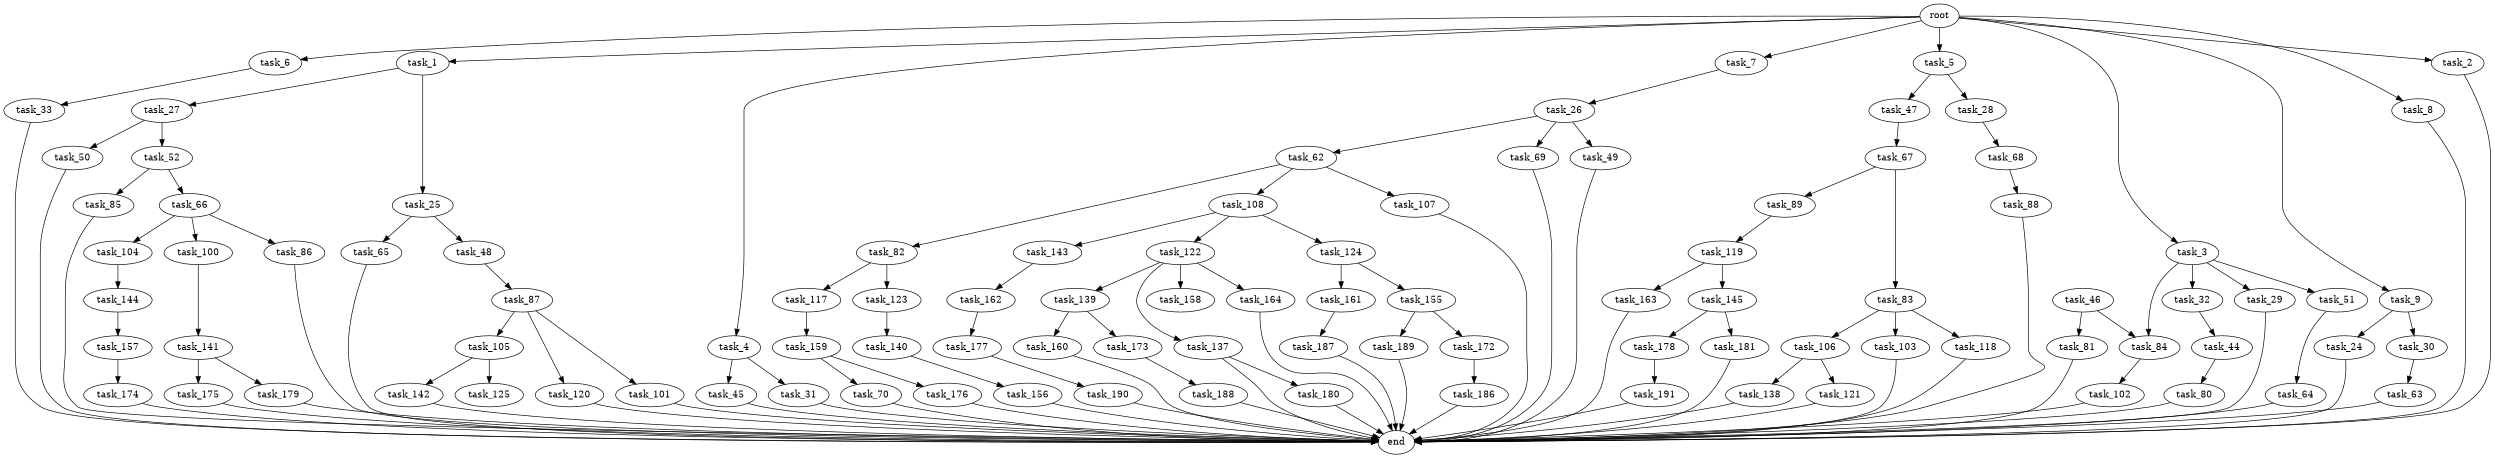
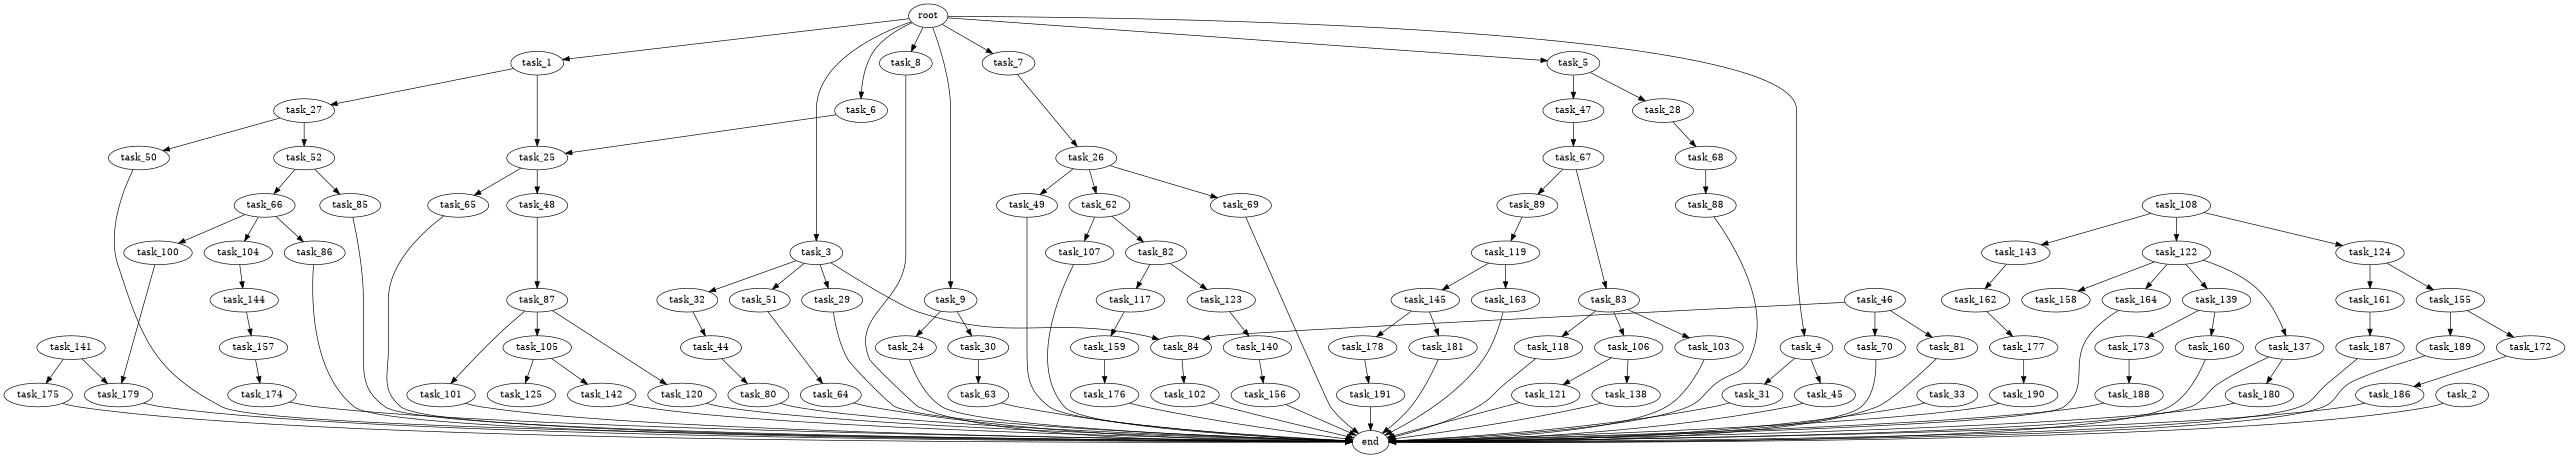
(2192, 39) -> none
(159, 86) -> (704, 134)
(1278, 180) -> none
(198, 297) -> (141, 315)
(836, 369) -> (1875, 321)
